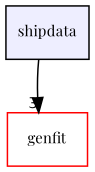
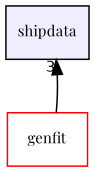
(38, 79) -> (57, 94)
